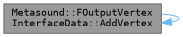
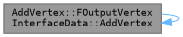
(83, 19) -> (83, 19)
